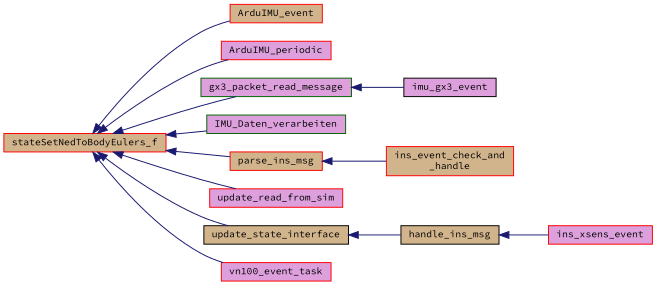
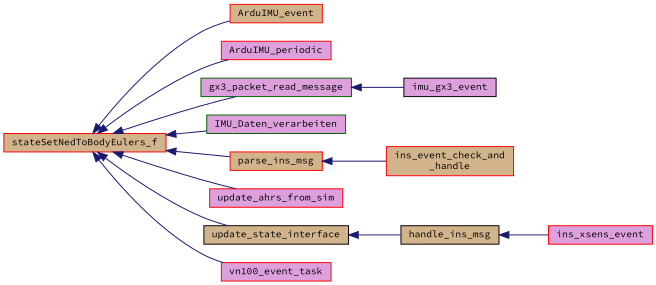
(276, 198) -> (276, 198)
